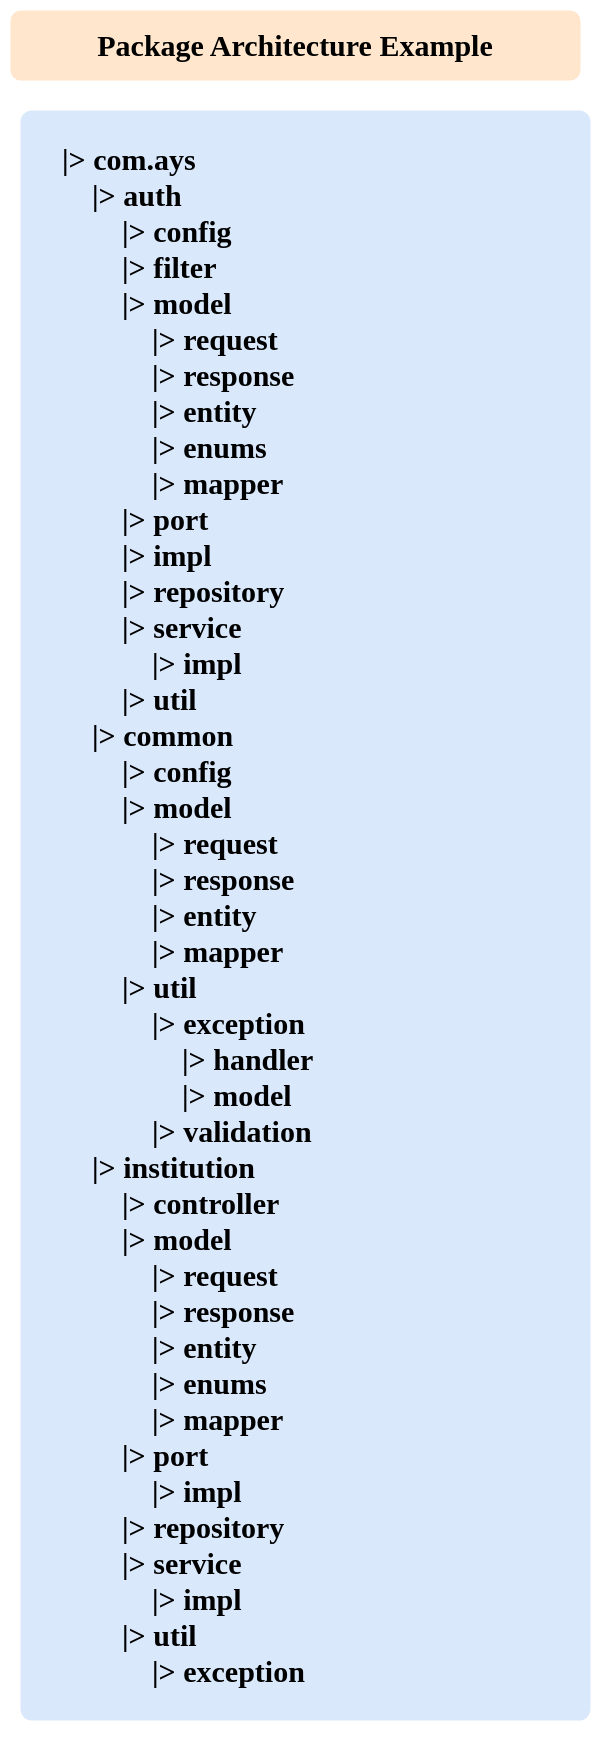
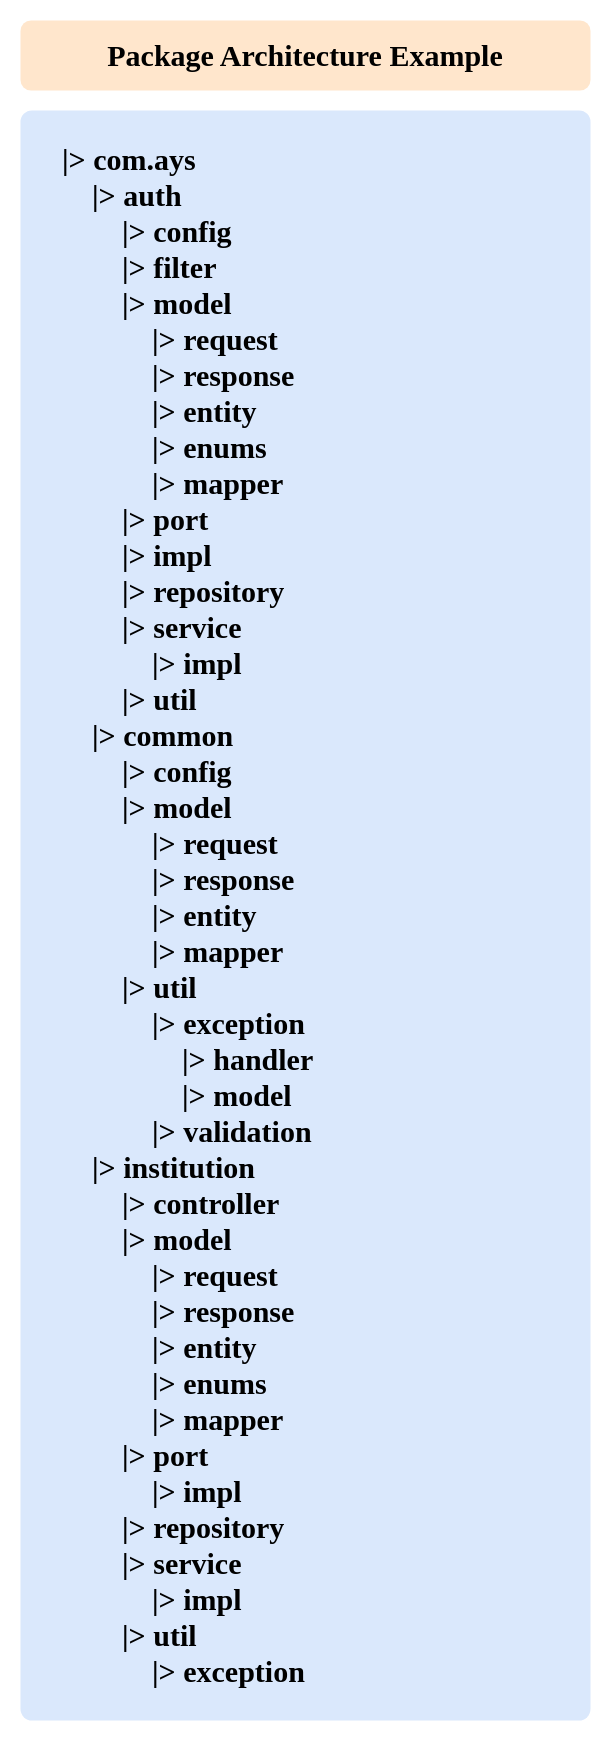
(296, 46) -> (306, 56)
